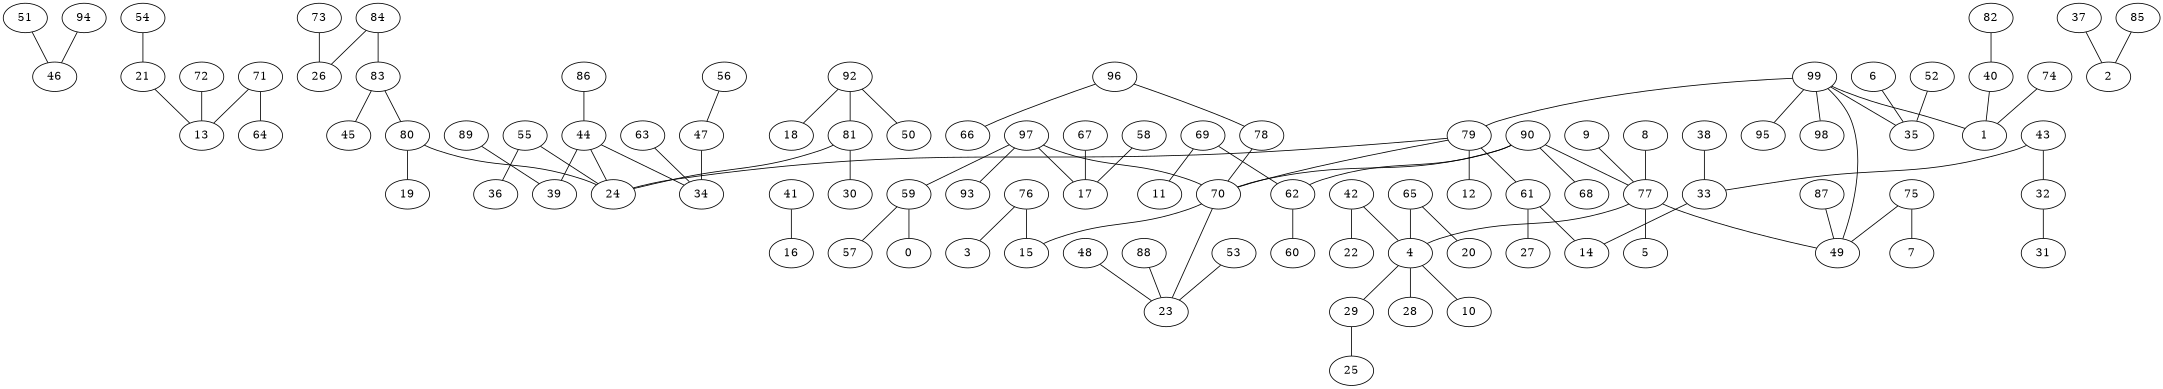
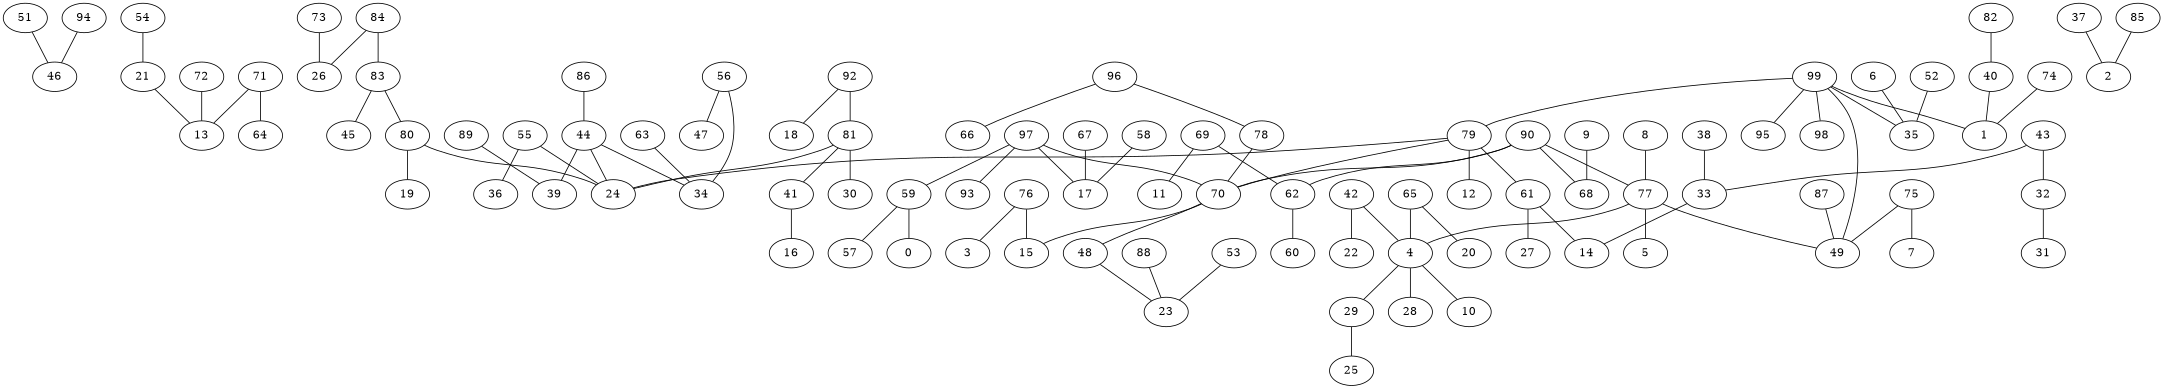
(909, 136) -> none
(702, 165) -> (733, 139)
(1616, 165) -> (1587, 159)
none -> (816, 169)
(1192, 253) -> (1149, 225)
